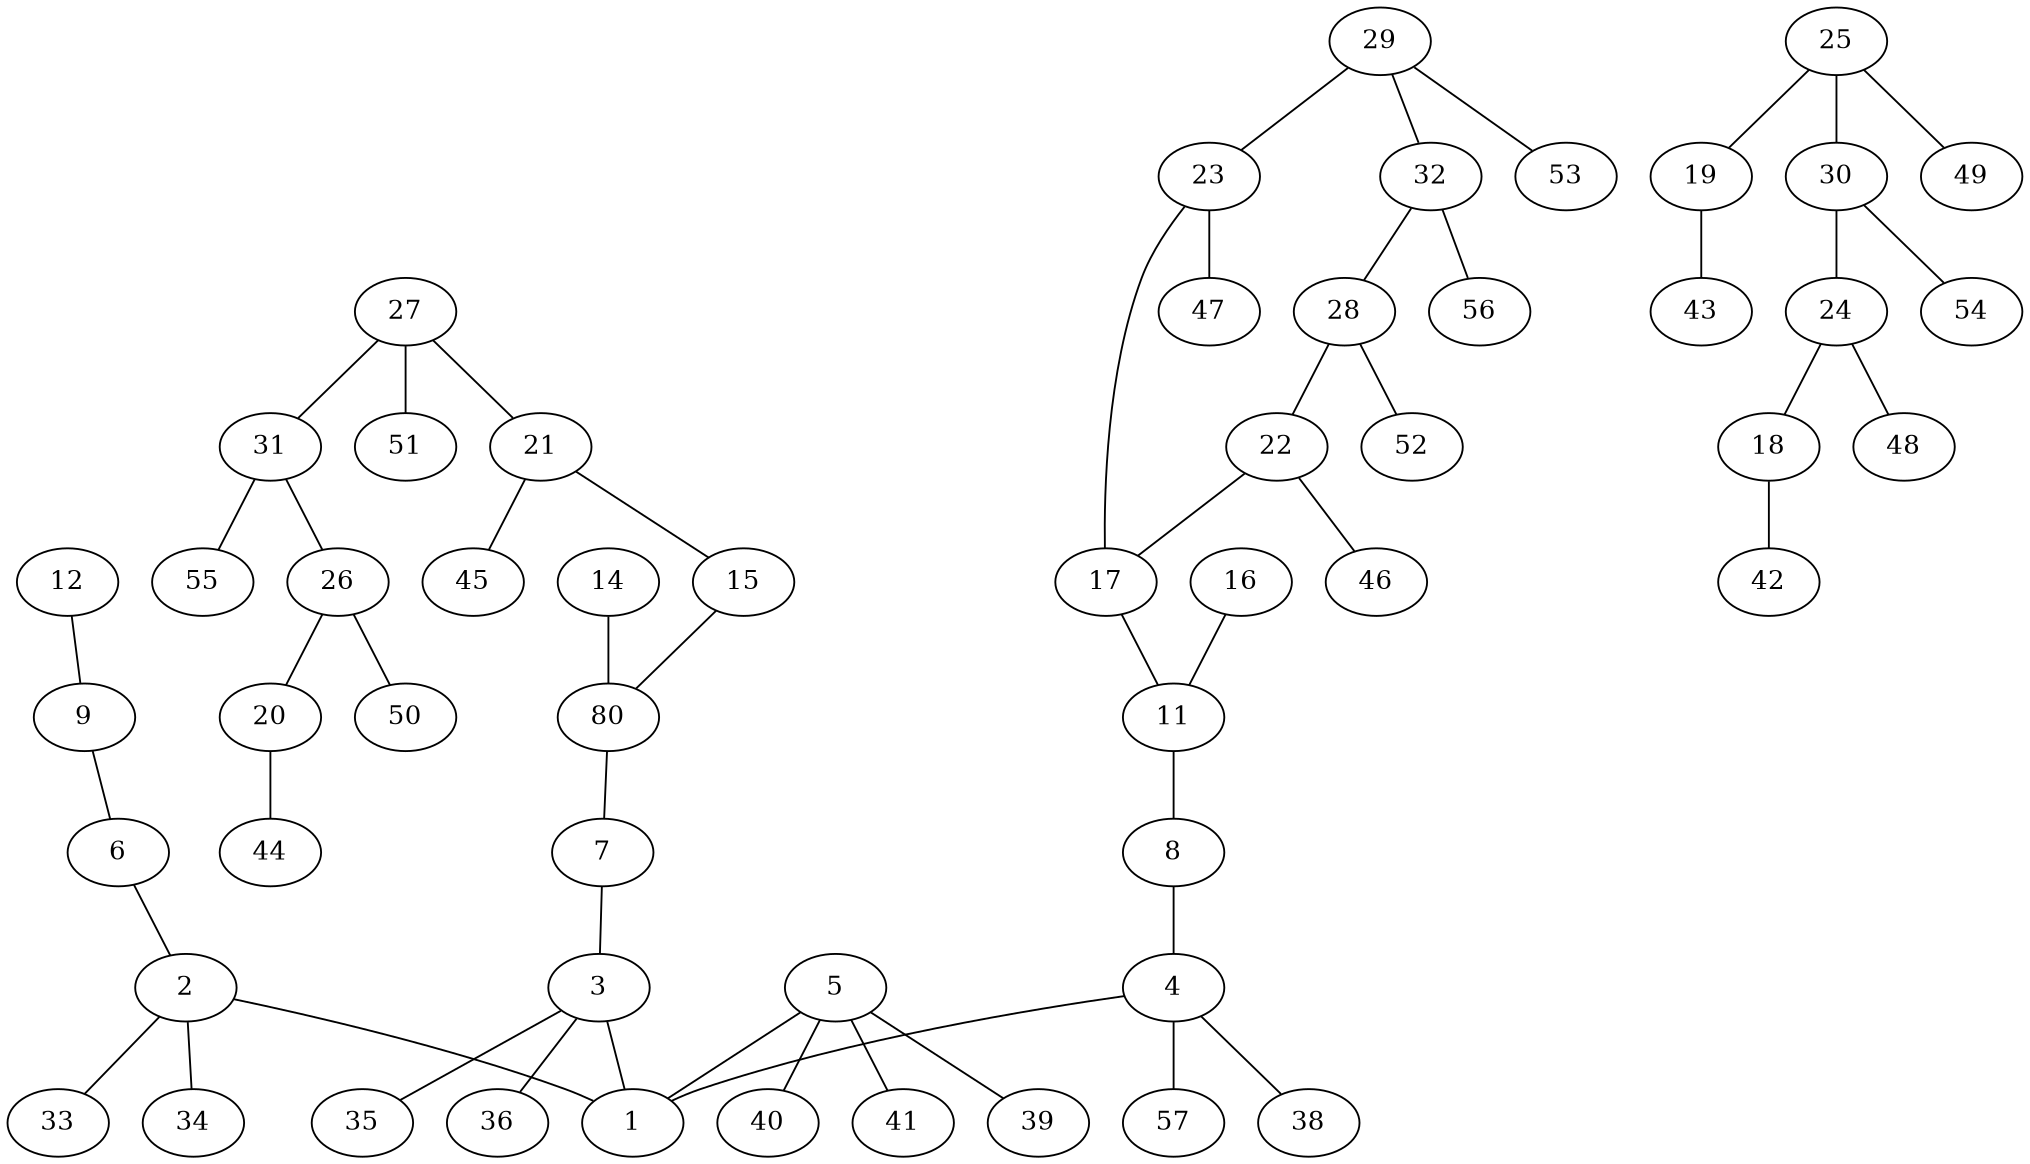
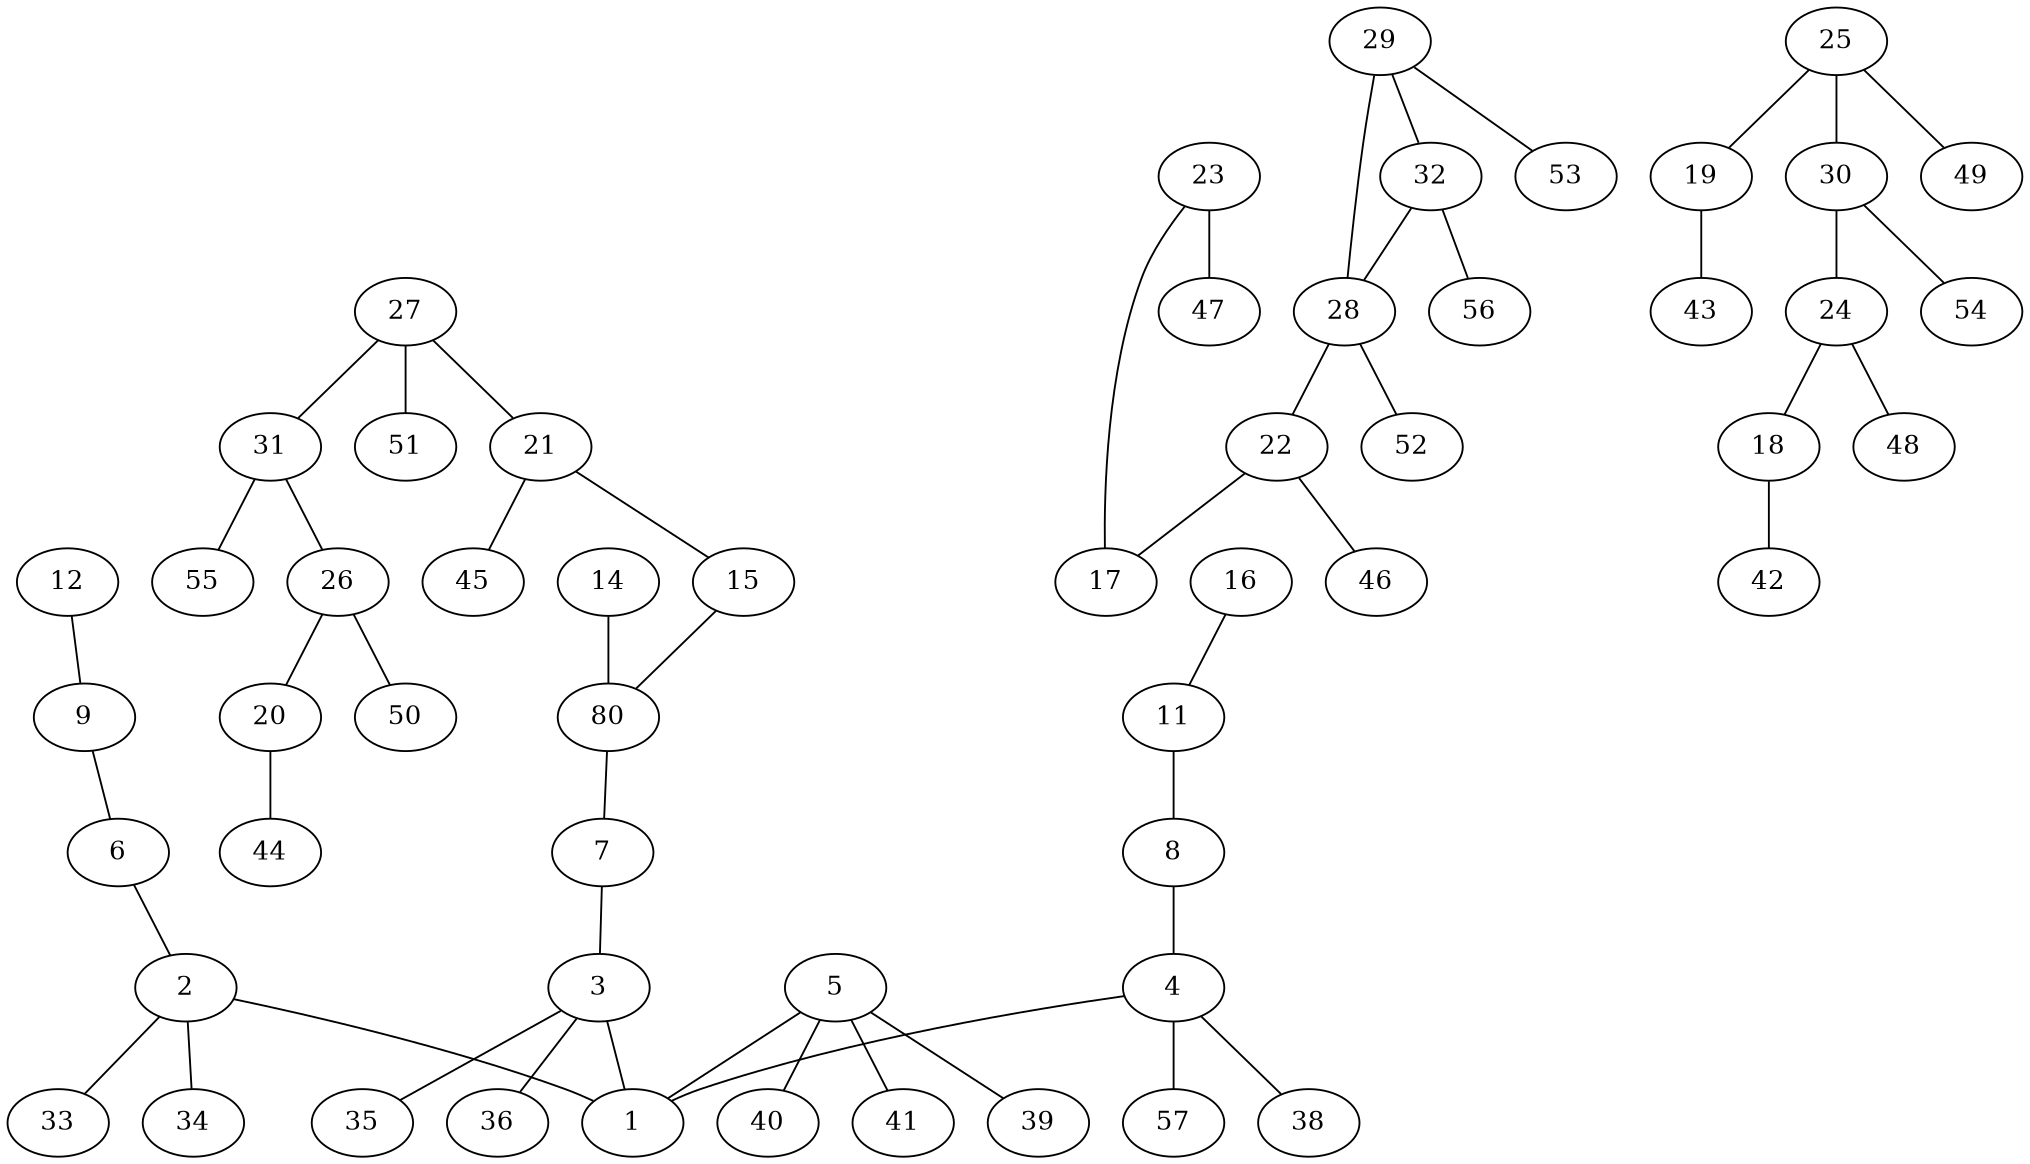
(1295, 109) -> (1359, 176)
(1140, 650) -> none
